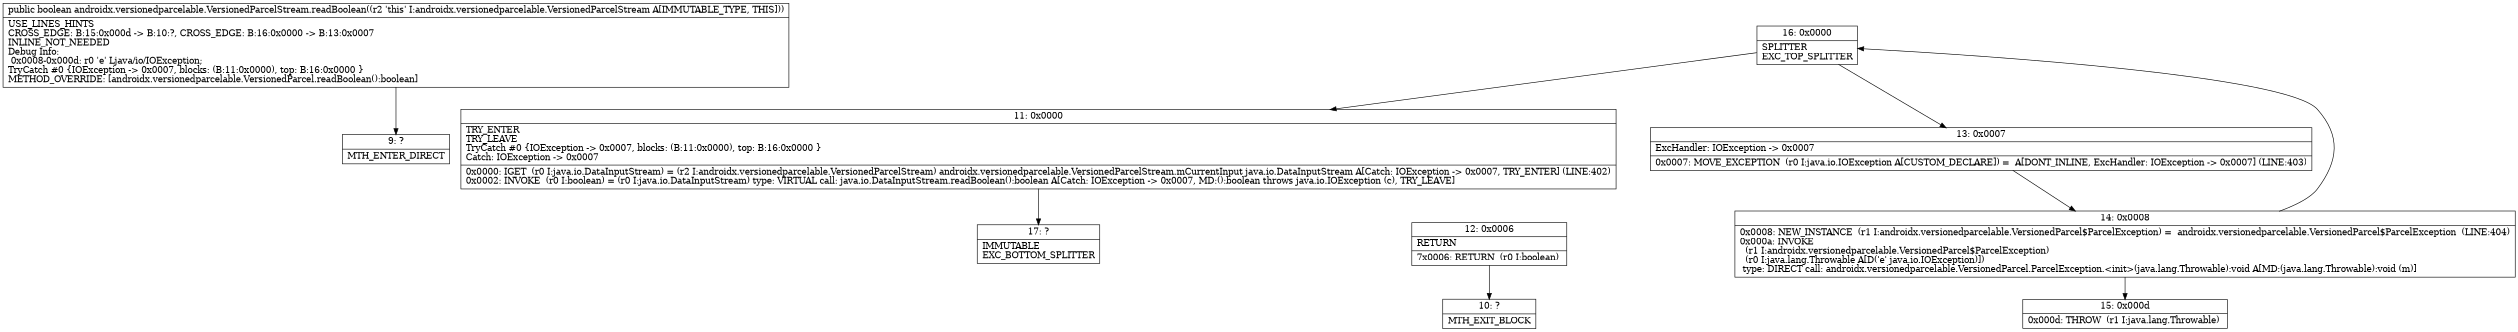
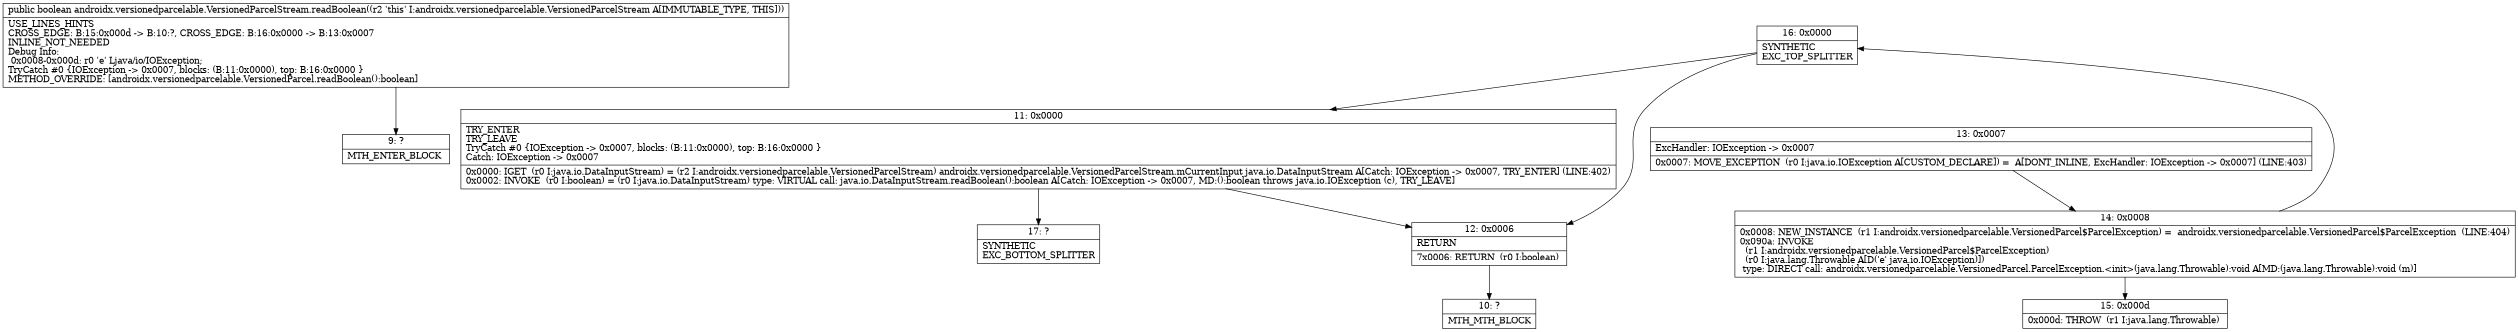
(1785, 48) -> (1789, 48)
(1890, 95) -> (1640, 117)
(396, 156) -> (394, 156)
none -> (1316, 207)
(1780, 242) -> (1780, 242)
(1011, 247) -> (1009, 247)
(1489, 321) -> (1489, 321)
